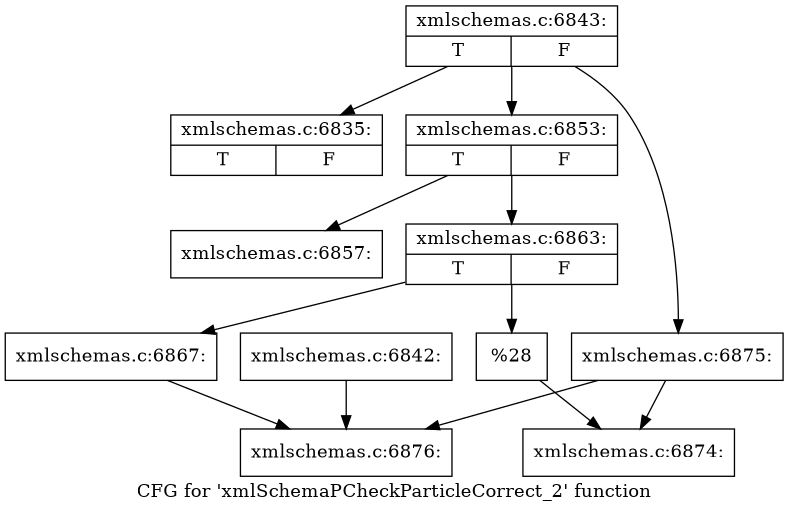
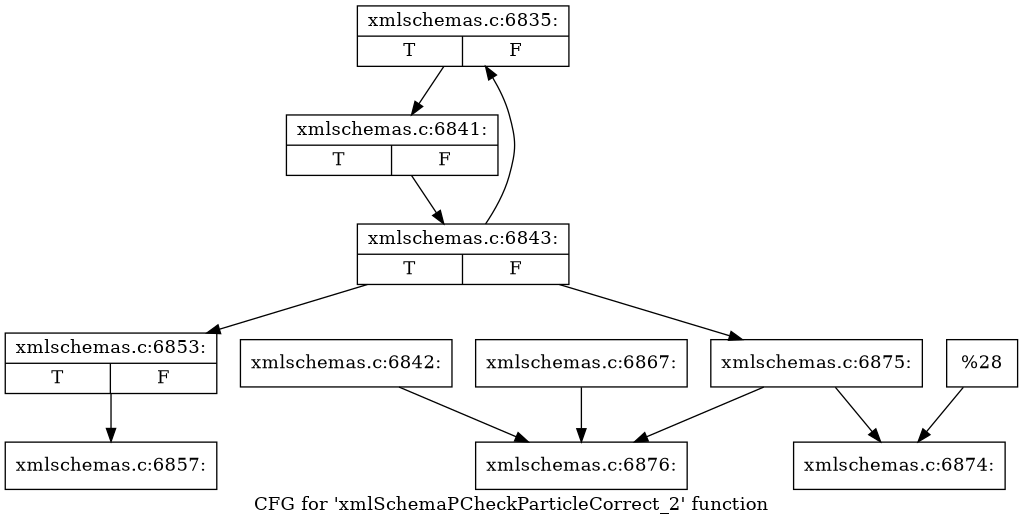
none -> (392, 145)
(512, 254) -> none
